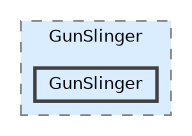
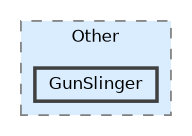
(96, 38) -> (96, 38)
